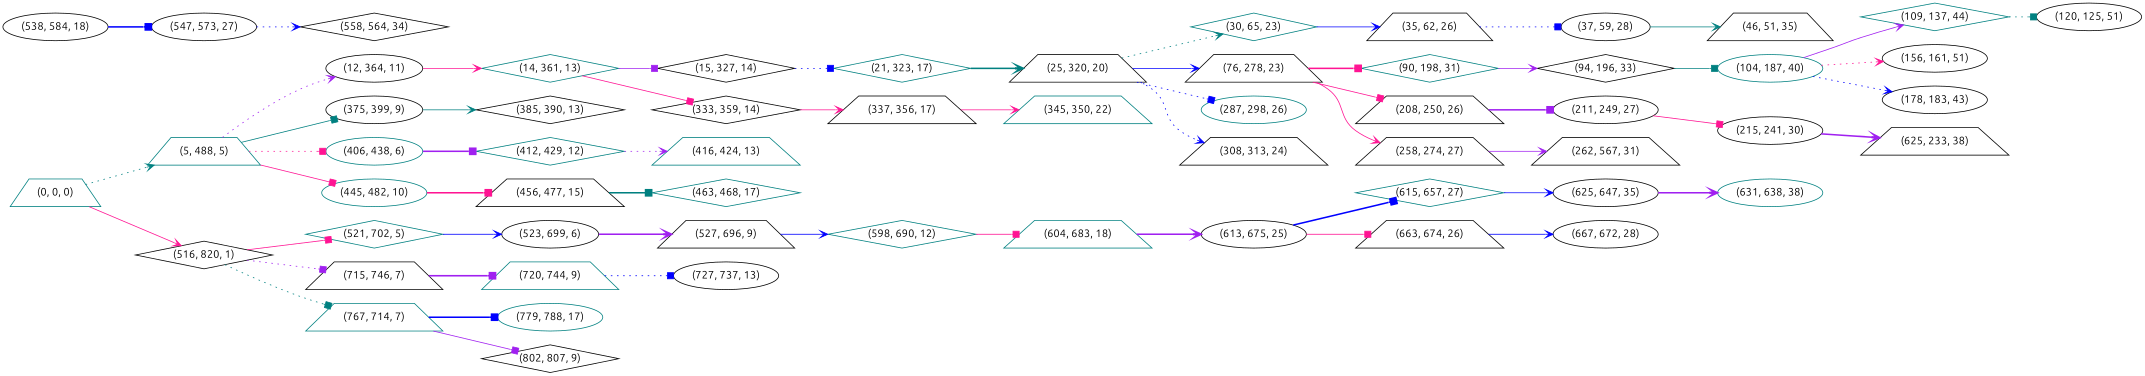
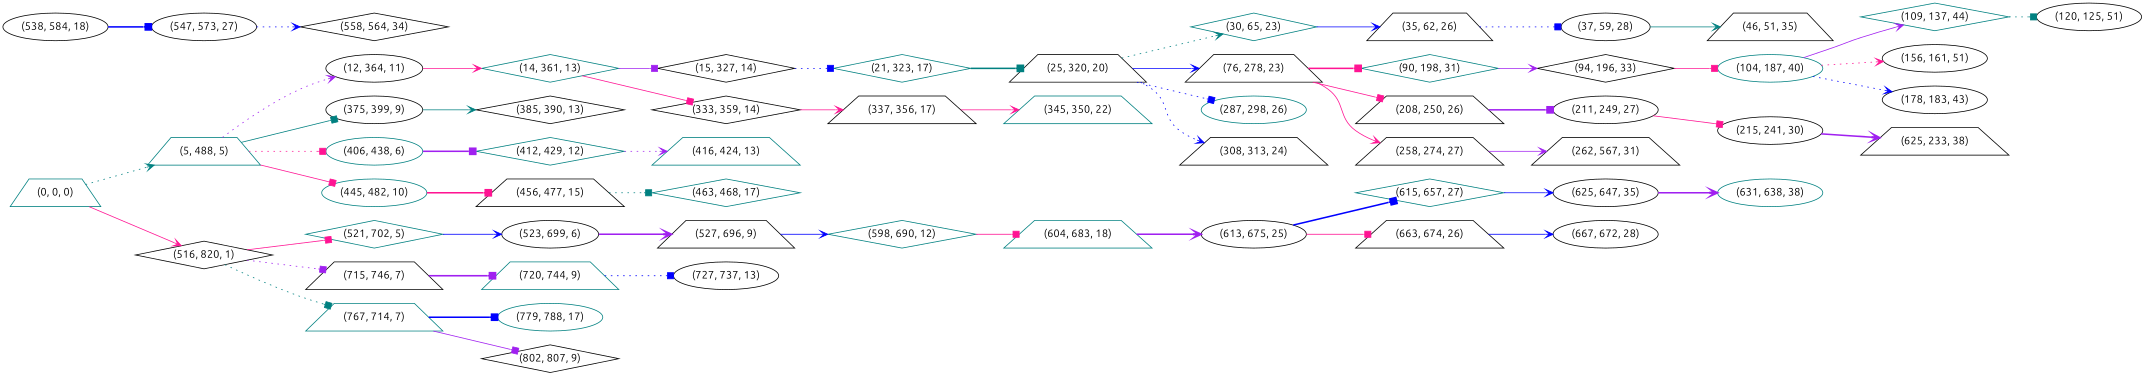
(993, 68) -> (993, 68)
(1692, 68) -> (1692, 68)
(626, 193) -> (626, 193)
